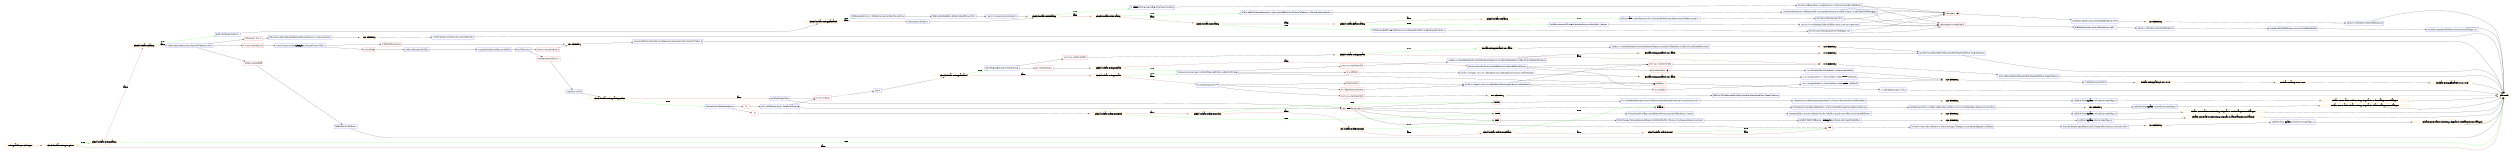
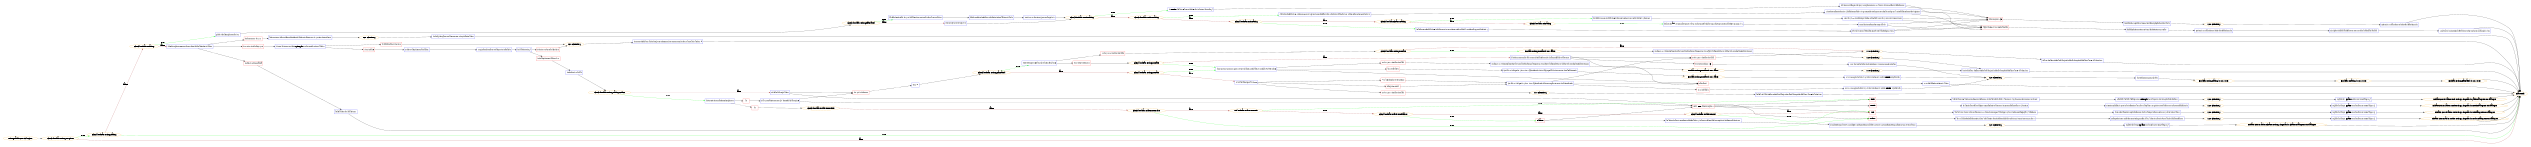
(1509, 108) -> (1610, 115)
(1309, 120) -> none
(1409, 133) -> (1325, 111)
